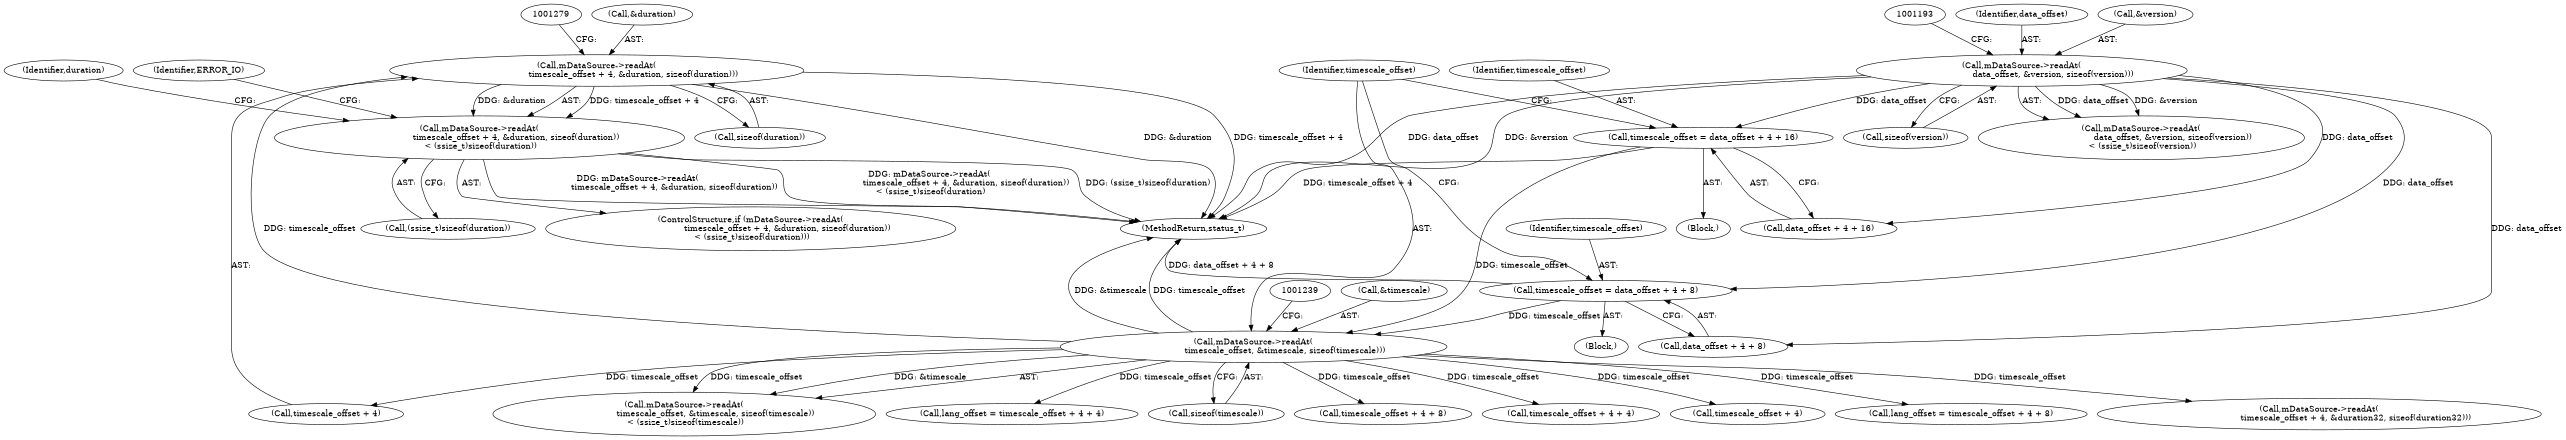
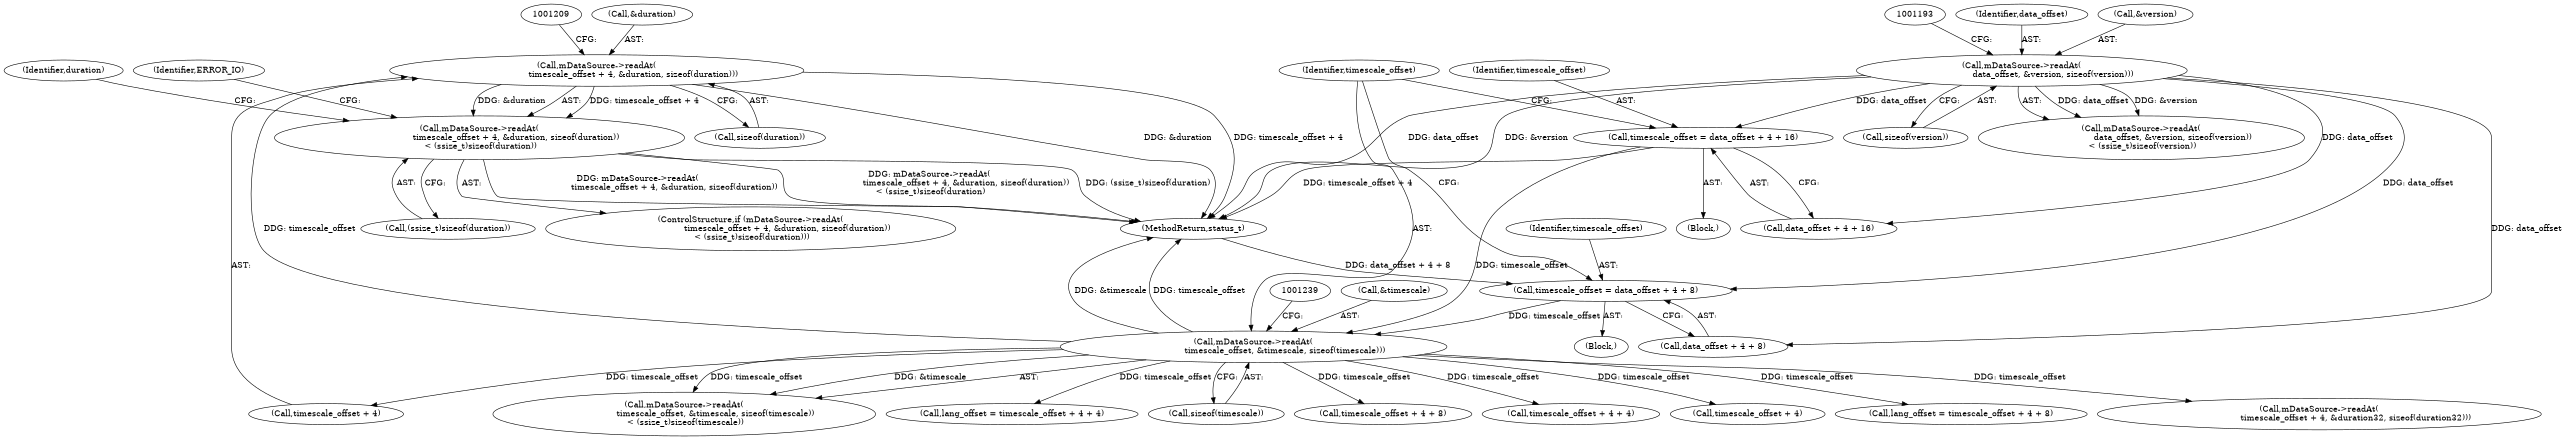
(551, 15) -> (551, 15)
(1325, 279) -> (1362, 272)
